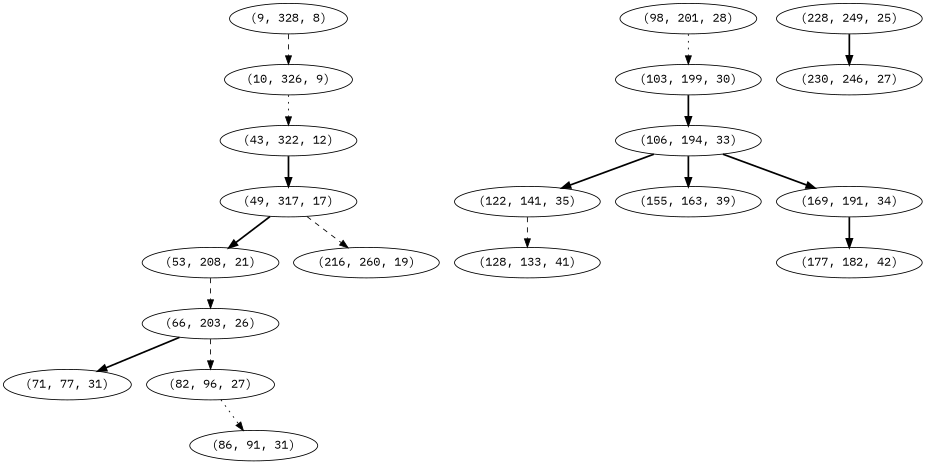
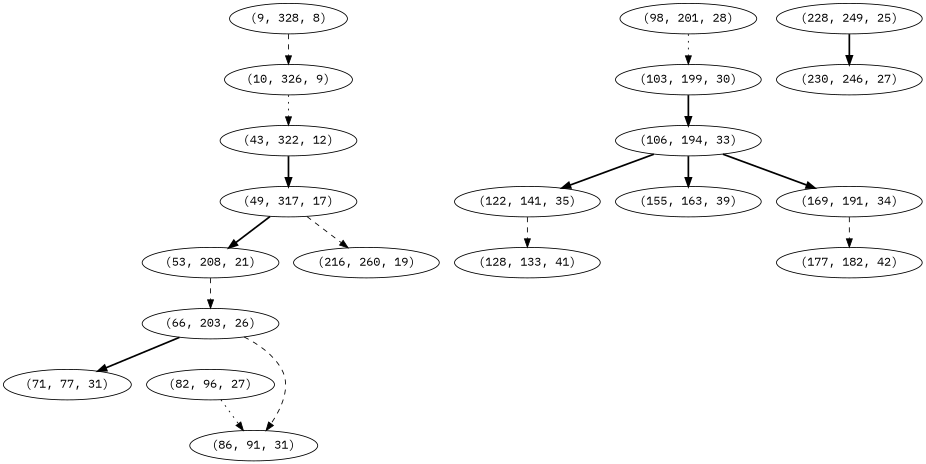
(849, 228) -> (849, 228)
(211, 350) -> (283, 373)
